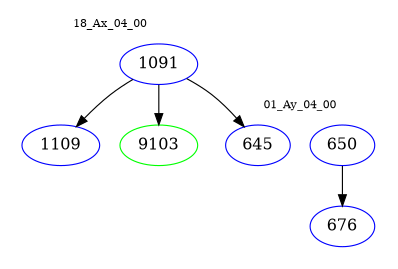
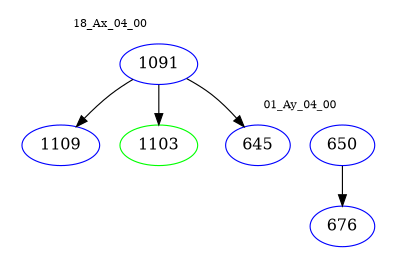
(159, 145) -> (159, 145)
